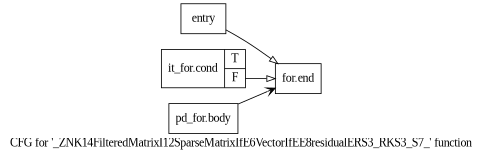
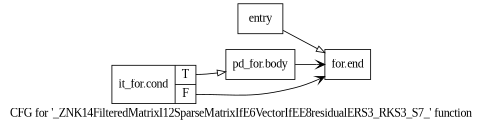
none -> (207, 74)
(256, 79) -> (257, 94)
